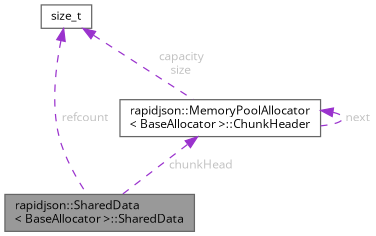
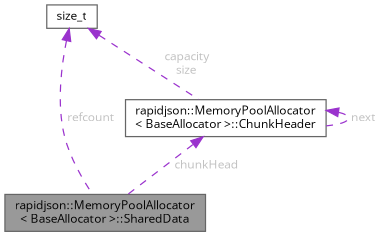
(100, 213) -> (105, 213)
